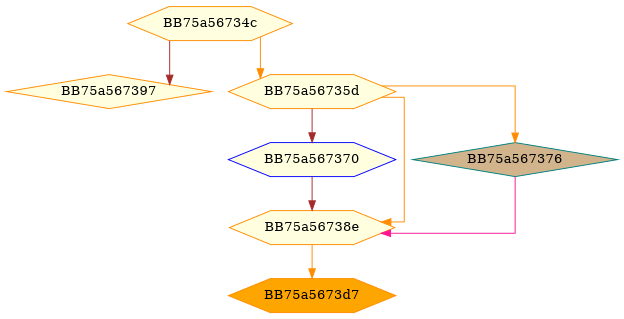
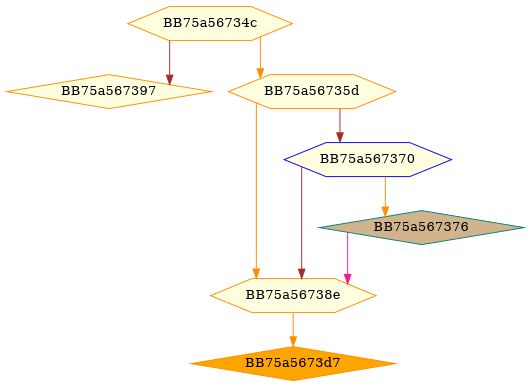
(472, 86) -> (385, 192)
(312, 296) -> (293, 364)
